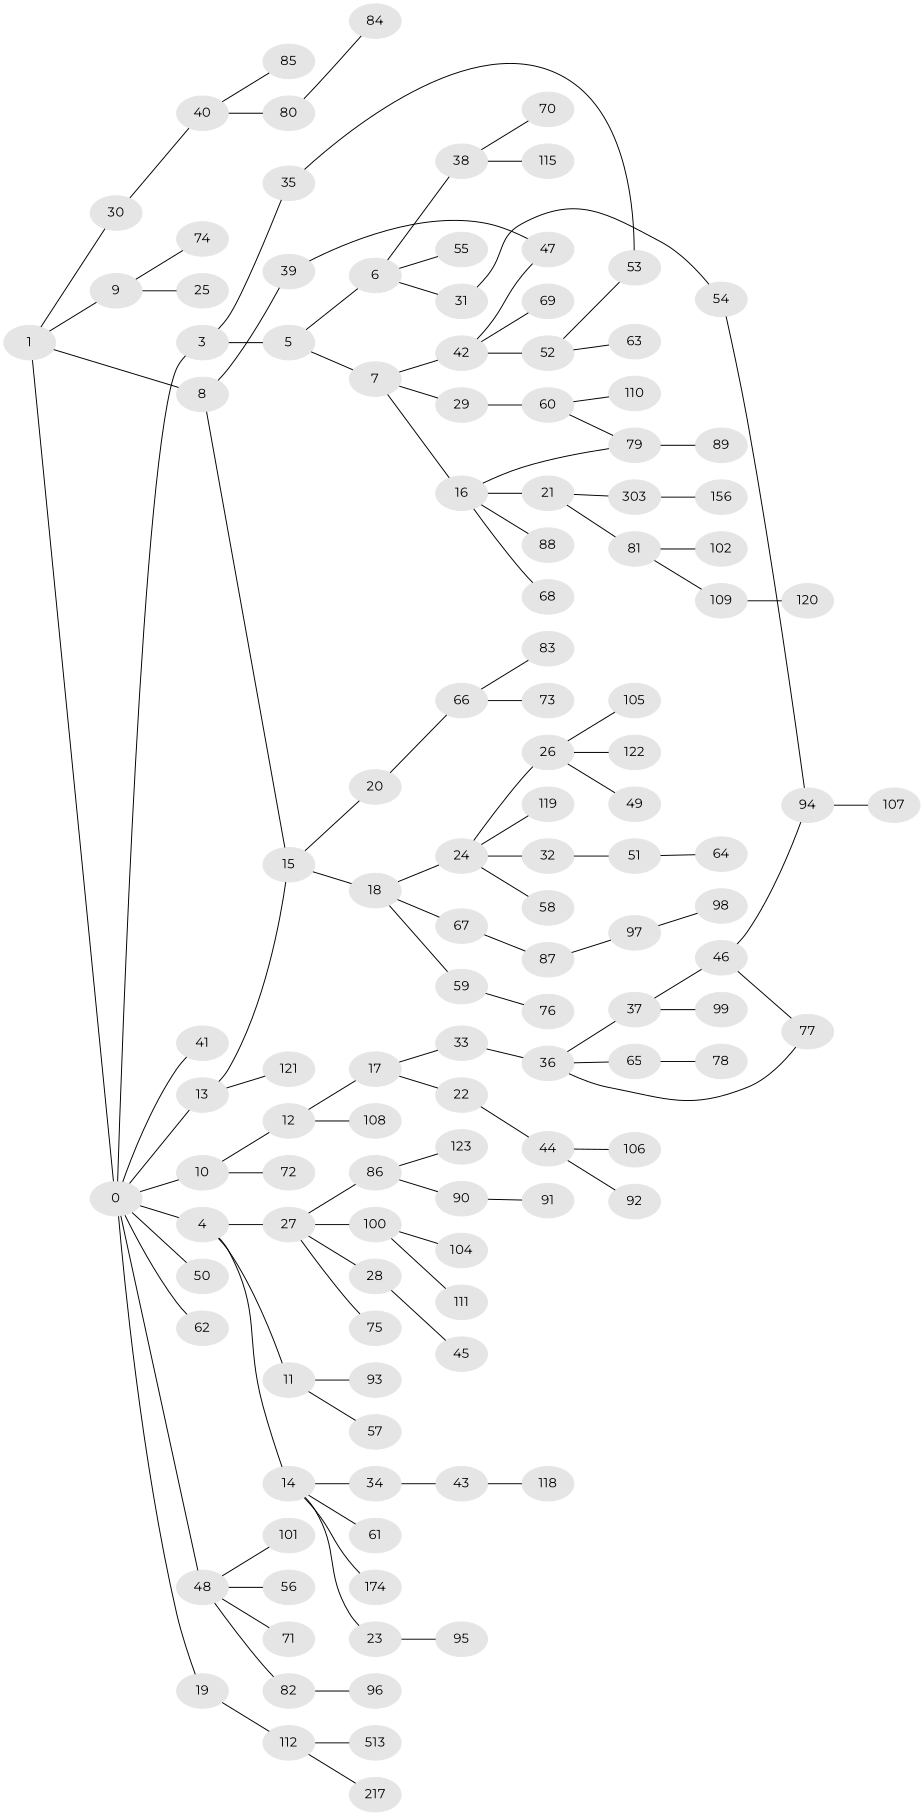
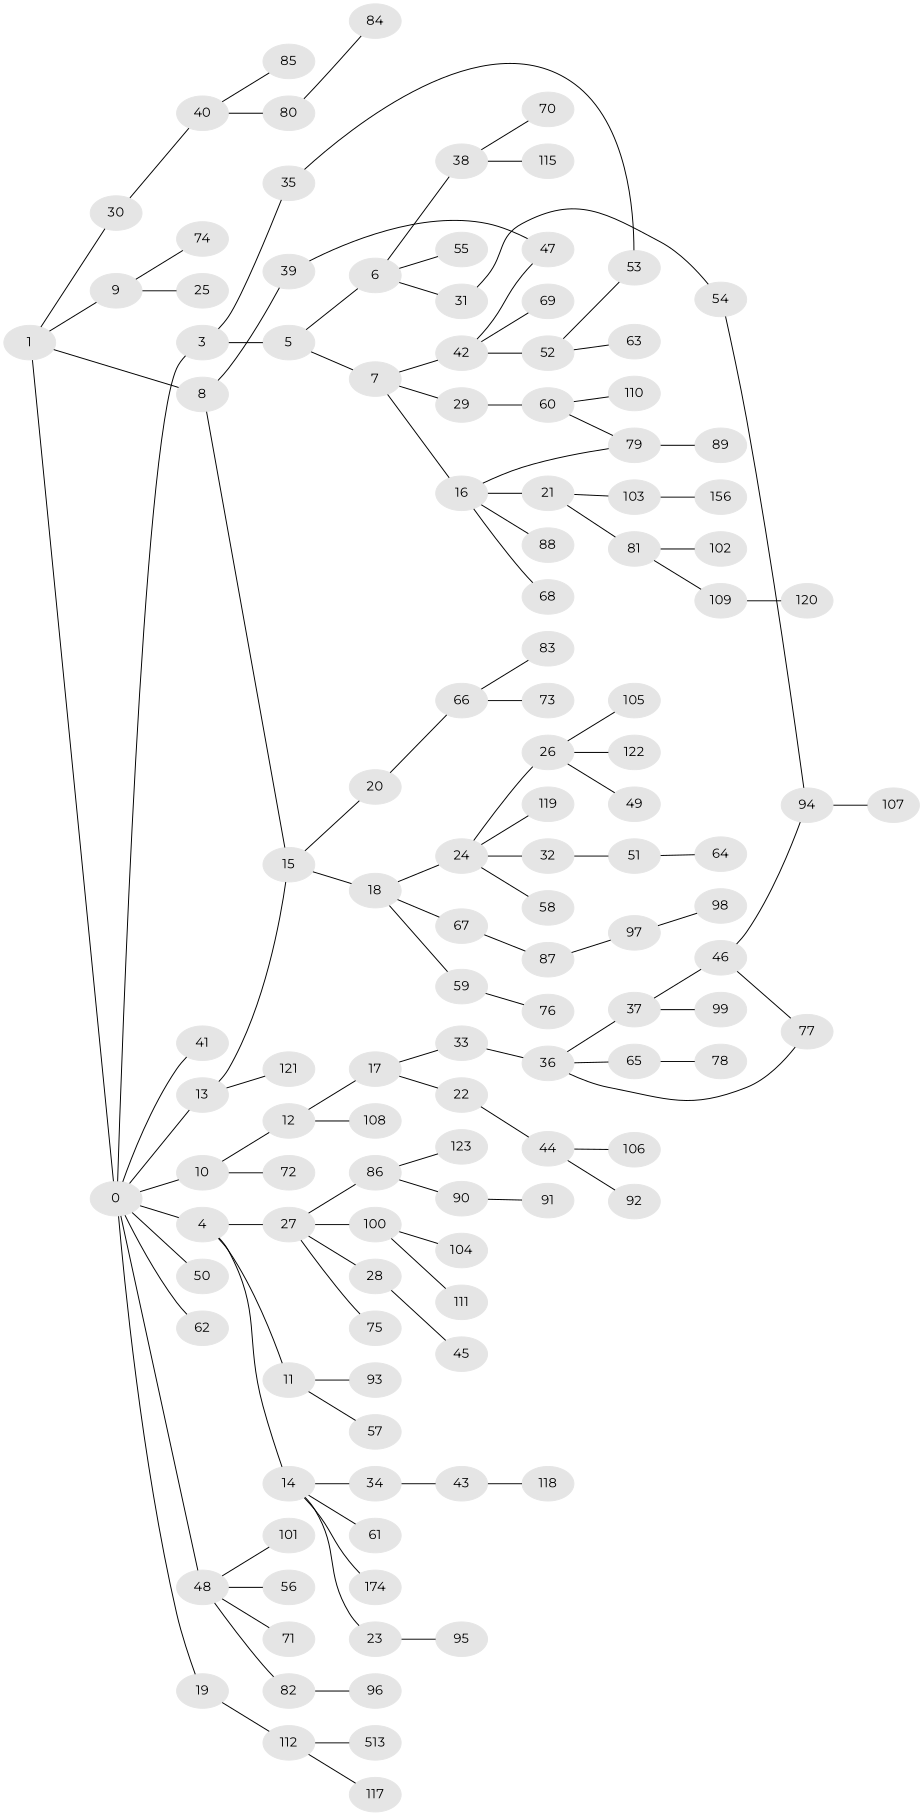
(635, 497) -> (634, 497)
(375, 1795) -> (375, 1795)
